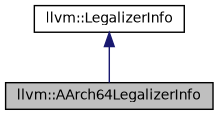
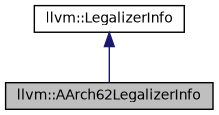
(109, 96) -> (109, 96)
